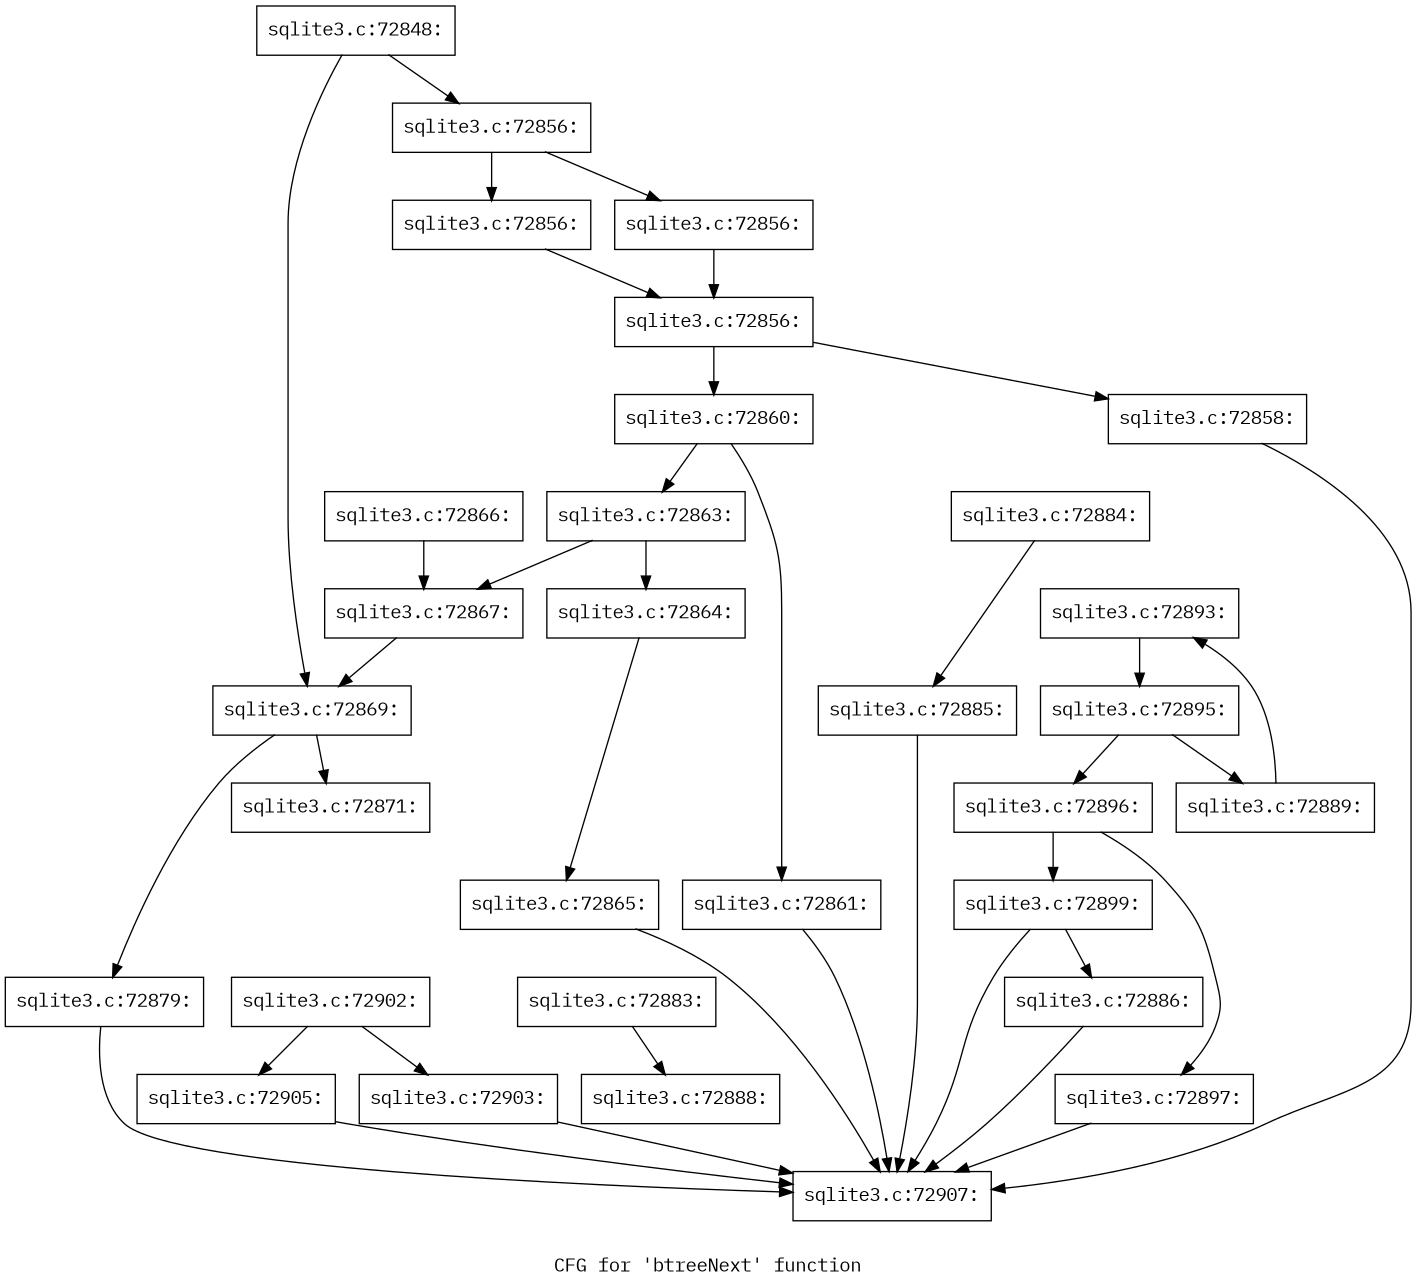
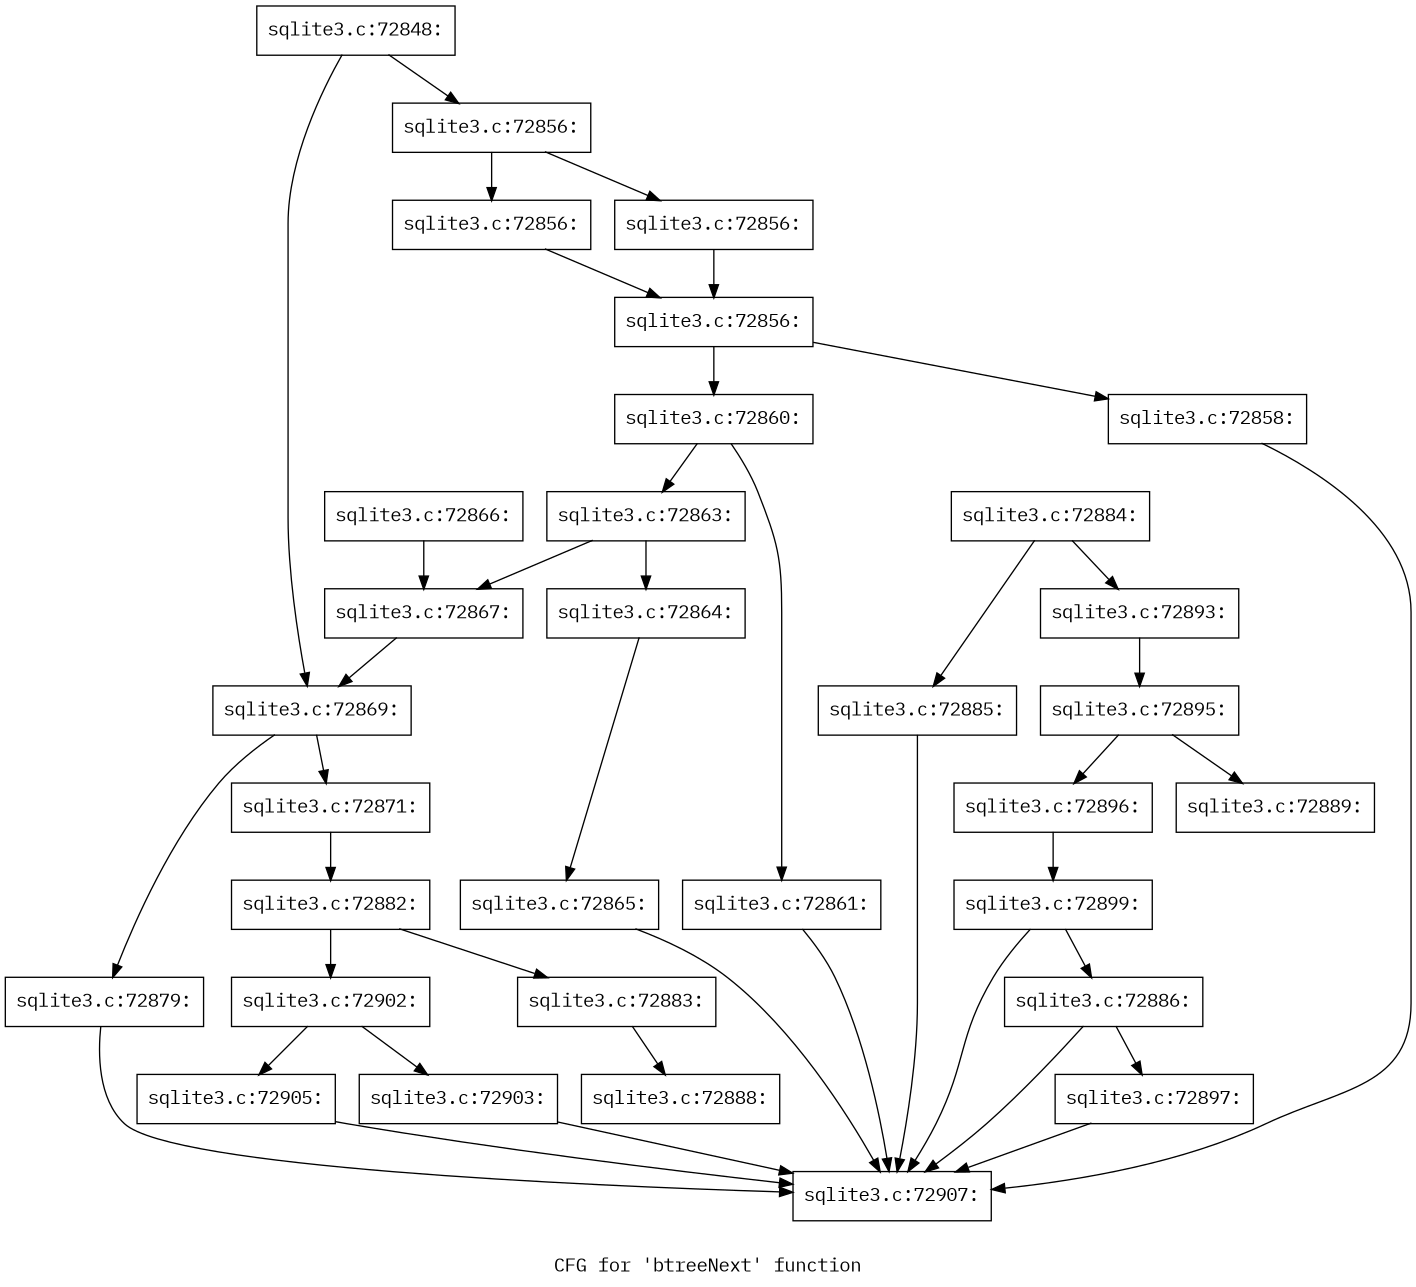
(1261, 703) -> (1090, 560)
none -> (331, 905)
(1202, 932) -> (1126, 1045)
